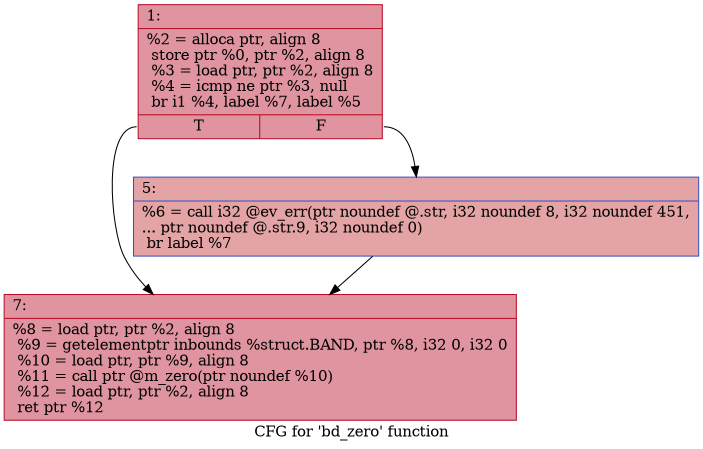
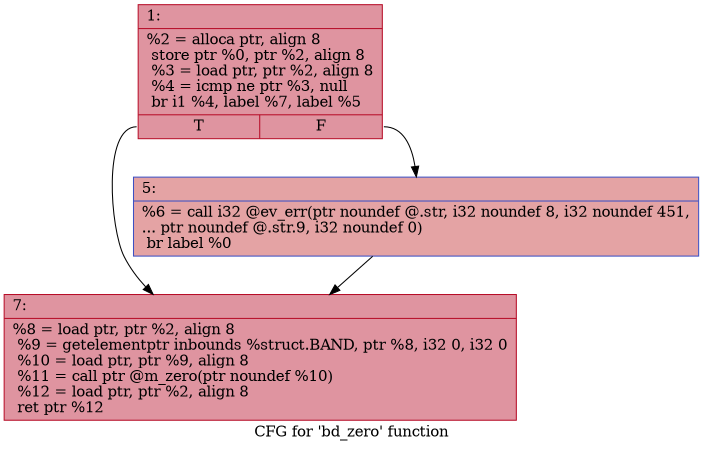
(187, 244) -> (187, 244)
